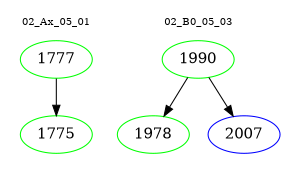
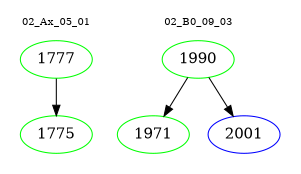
(199, 22) -> (199, 22)
(153, 135) -> (153, 135)
(244, 135) -> (244, 135)
